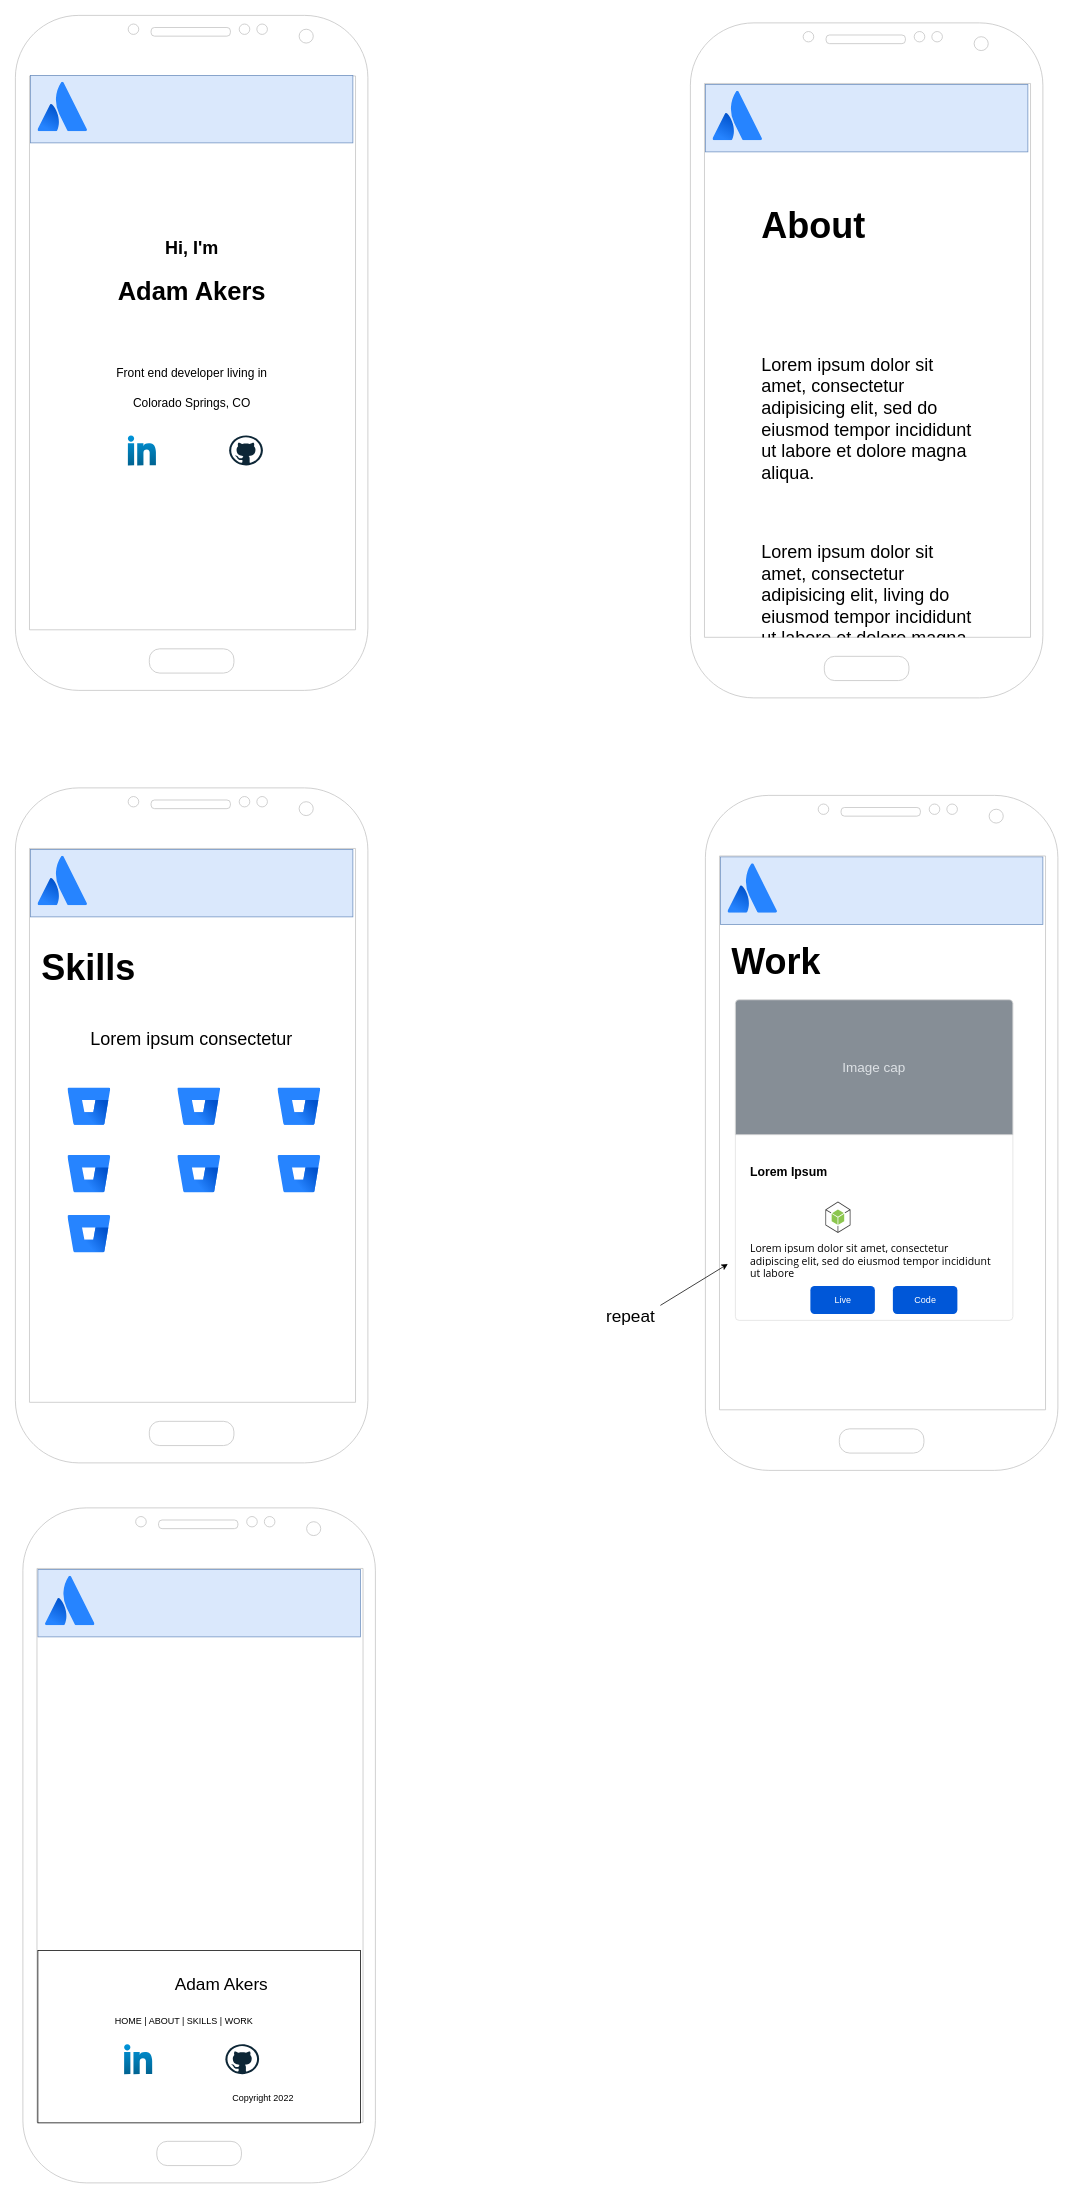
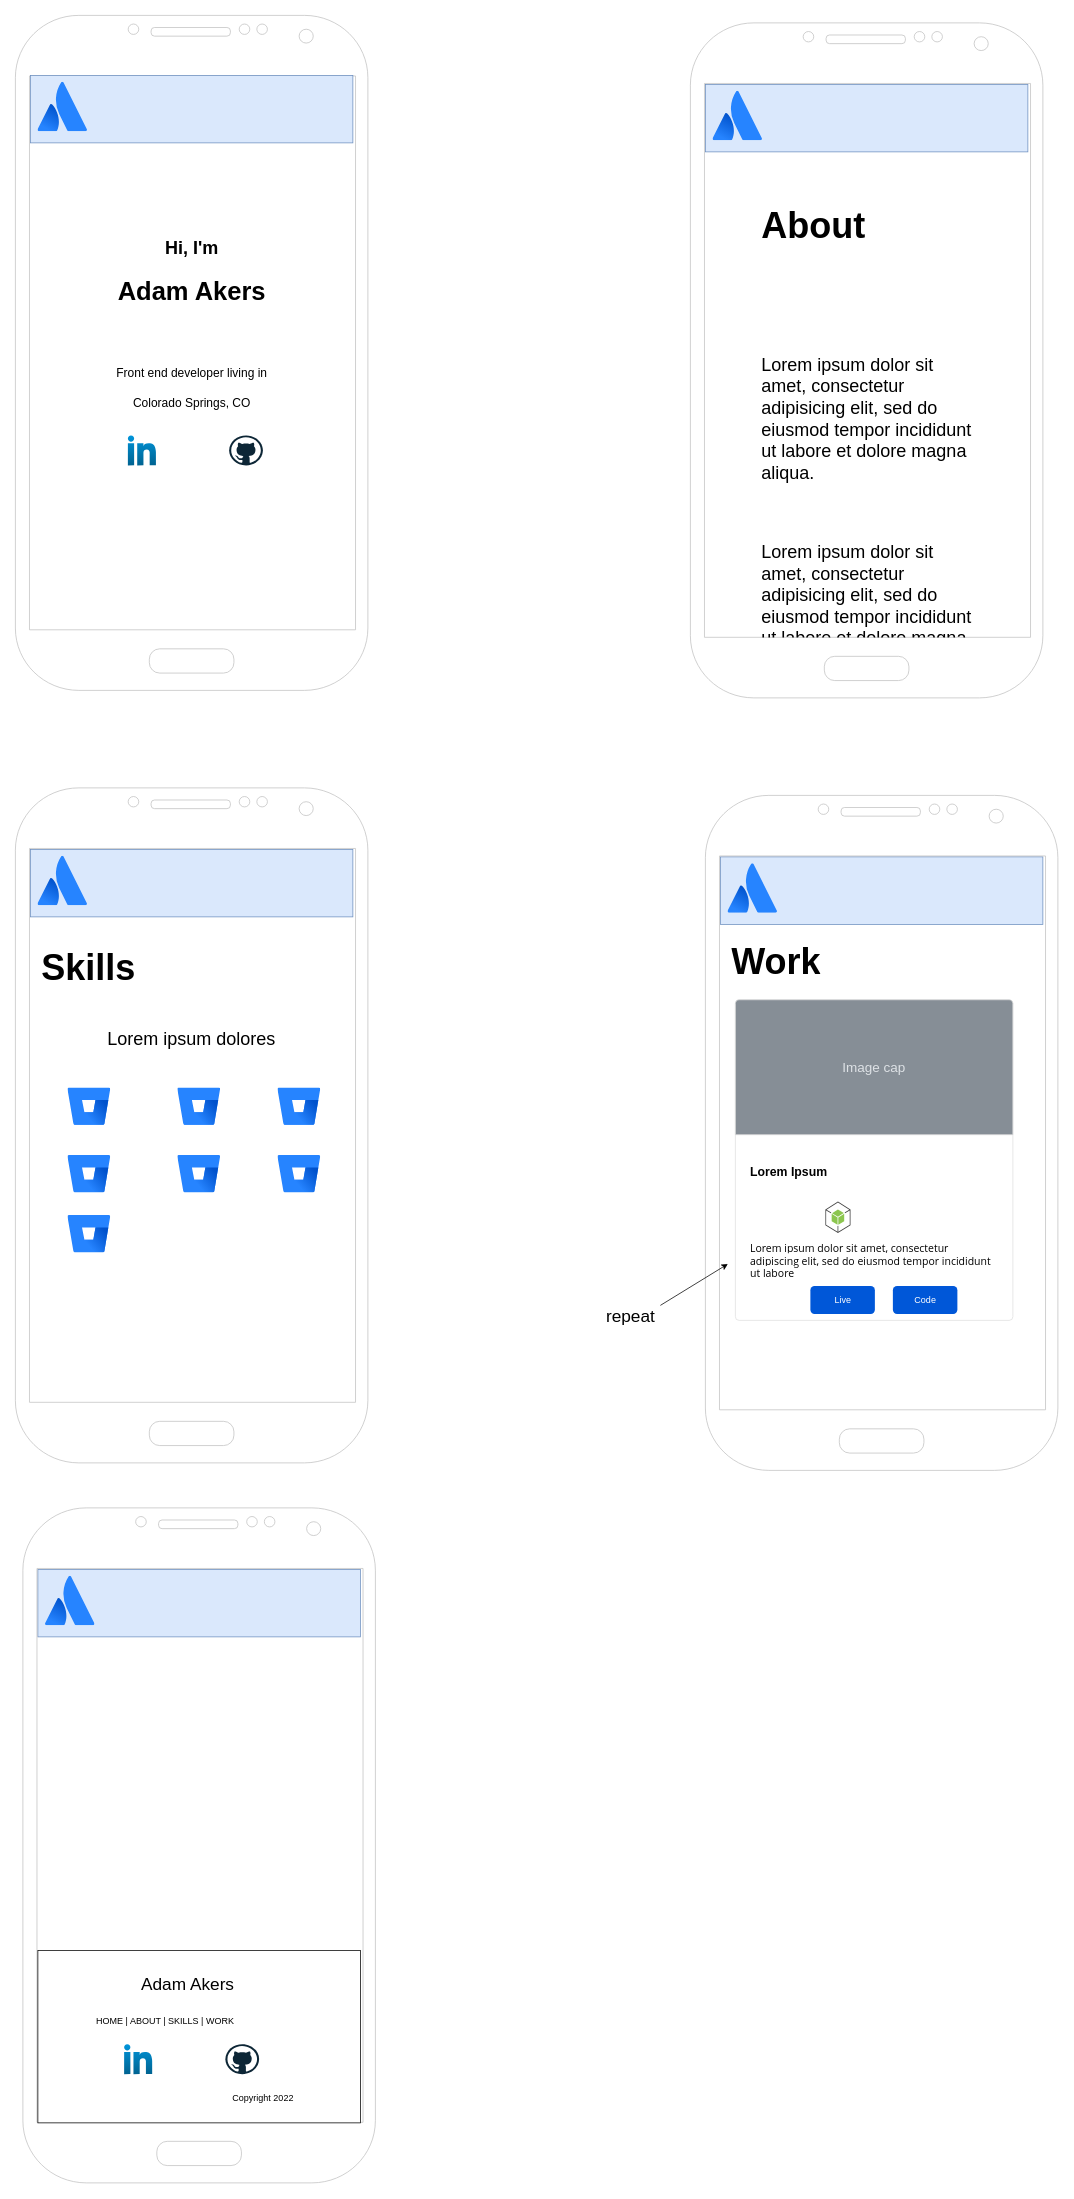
(871, 299) -> (871, 299)
(192, 1039) -> (192, 1039)
(222, 1984) -> (188, 1984)
(184, 2022) -> (165, 2022)
